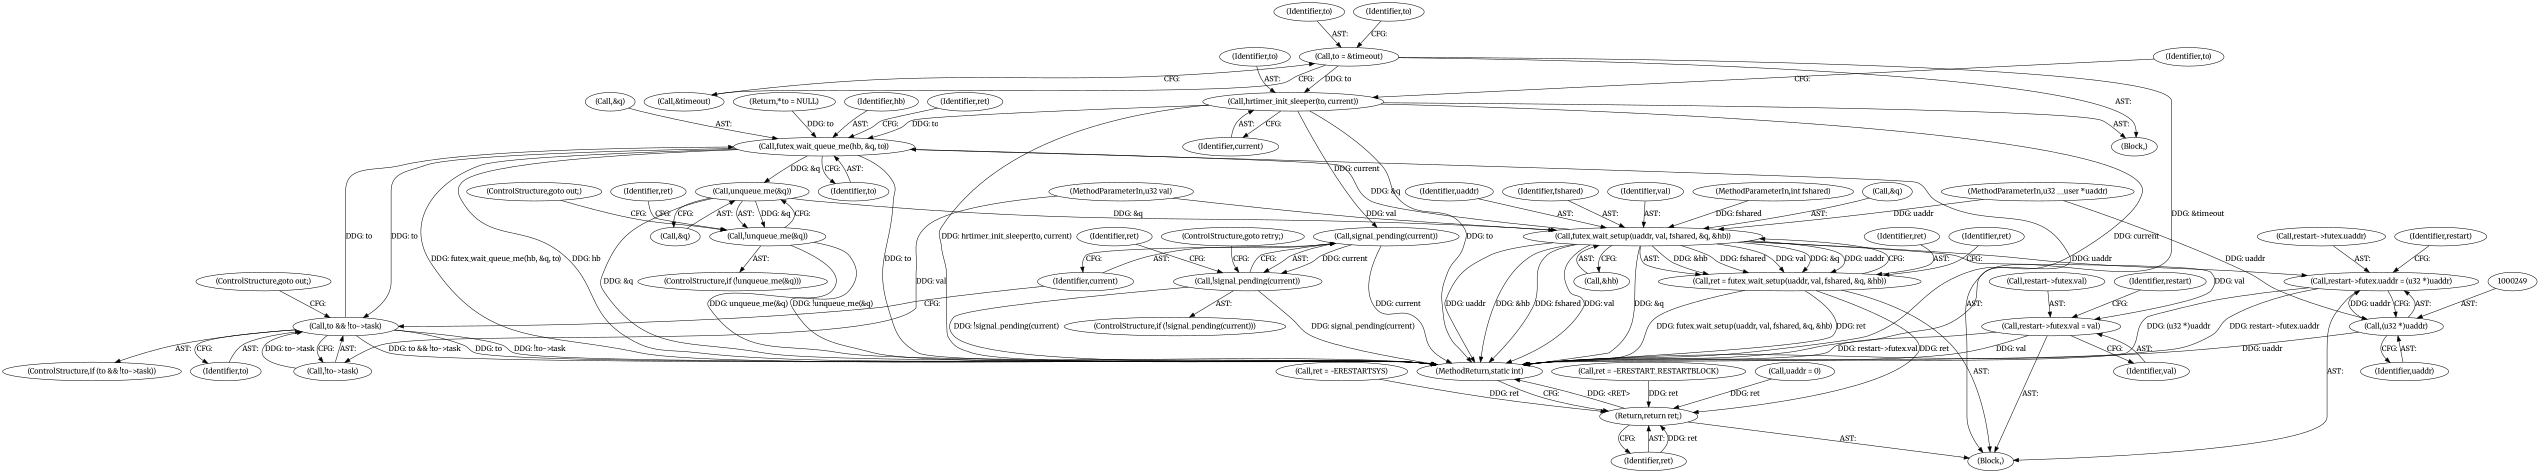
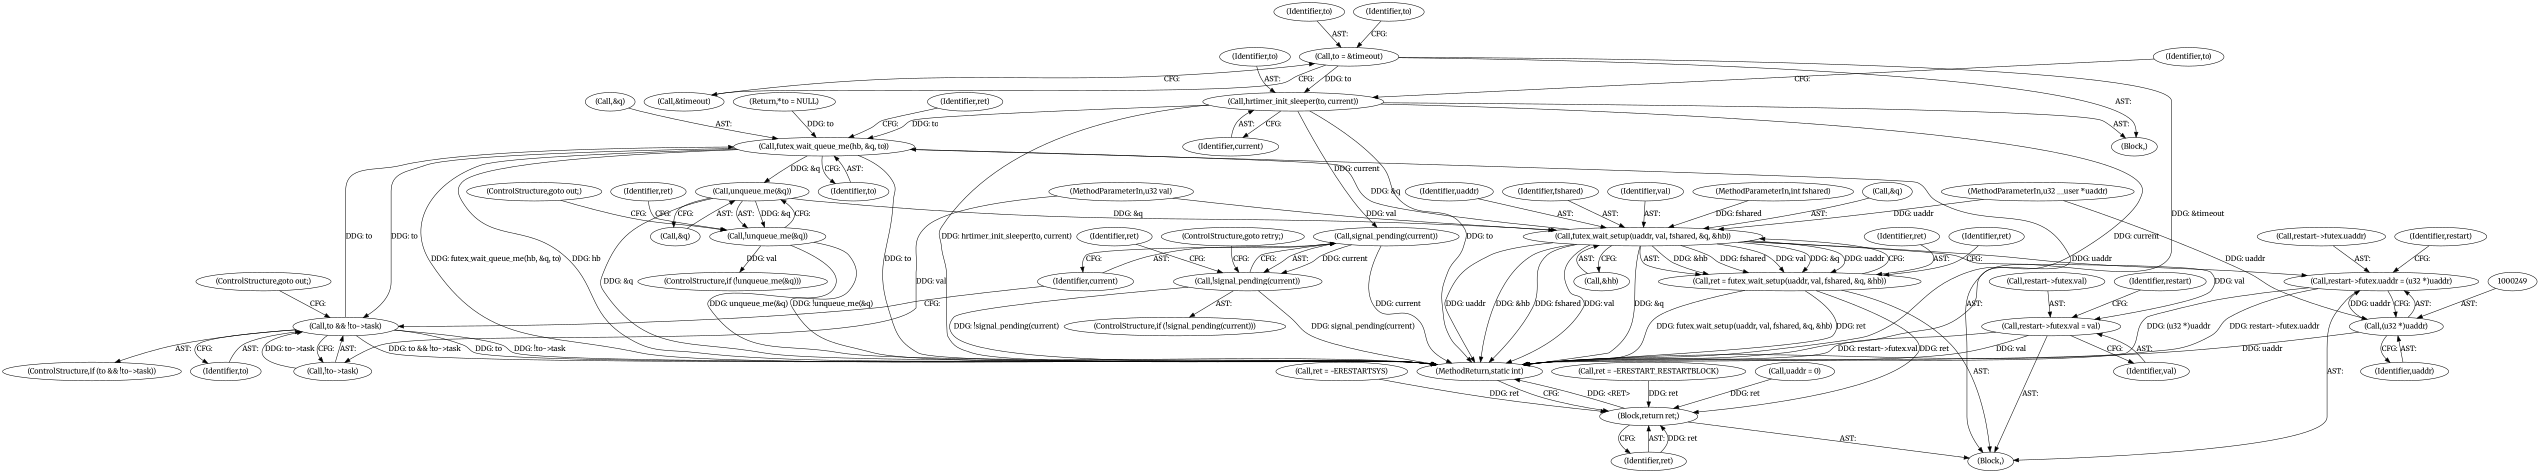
(881, 102) -> none
(762, 259) -> (762, 259)
(1649, 416) -> (1649, 416)
